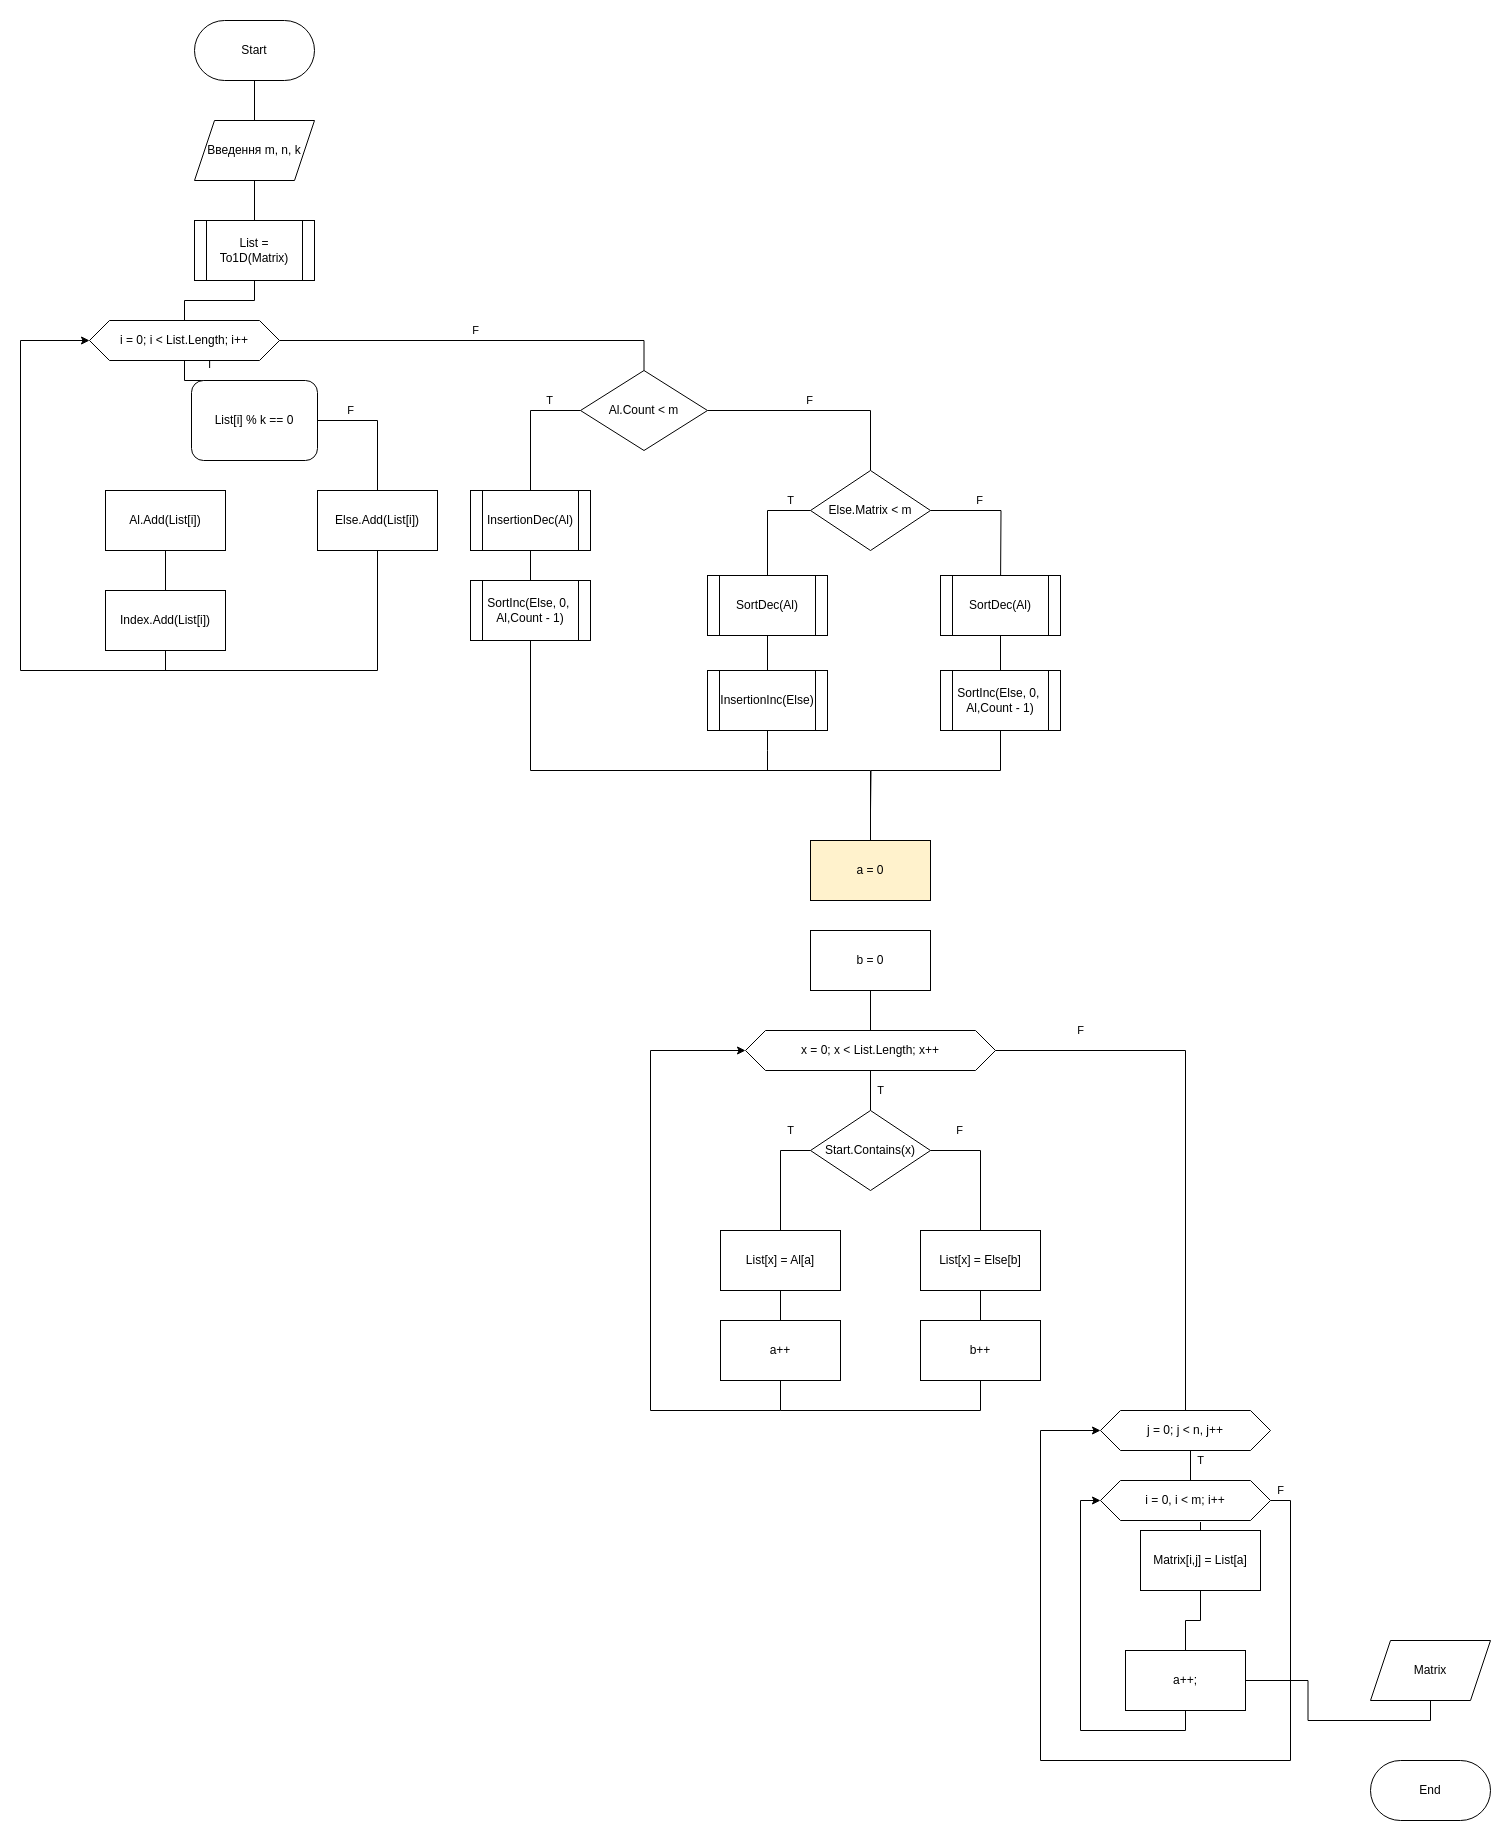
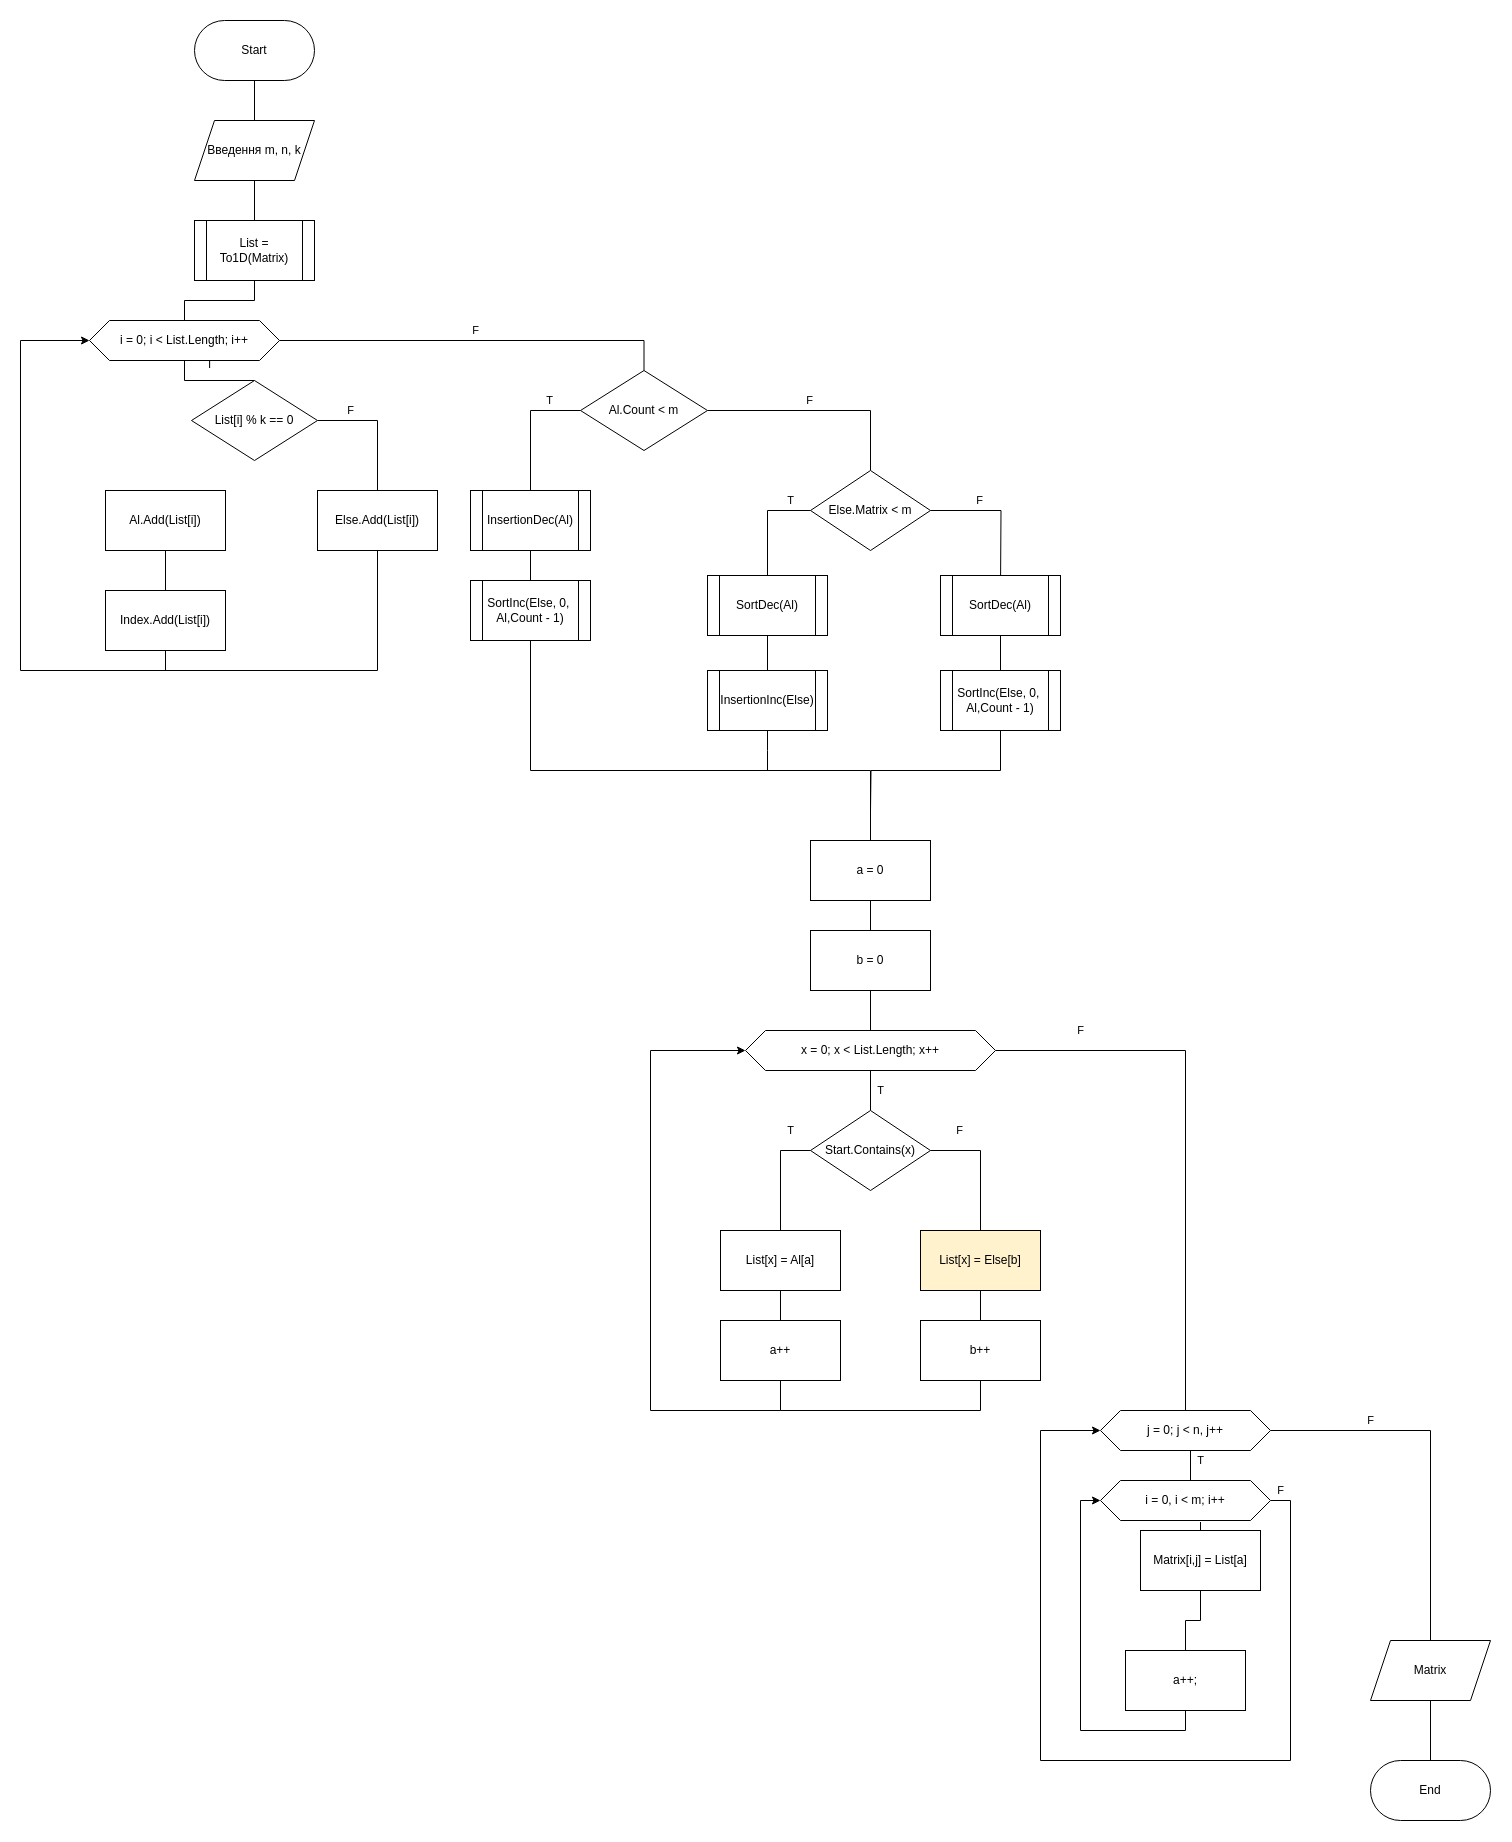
(255, 421) -> (255, 421)
(871, 871) -> (871, 871)
none -> (871, 916)
(981, 1261) -> (981, 1261)
none -> (1431, 1456)
(1320, 1721) -> (1431, 1739)
